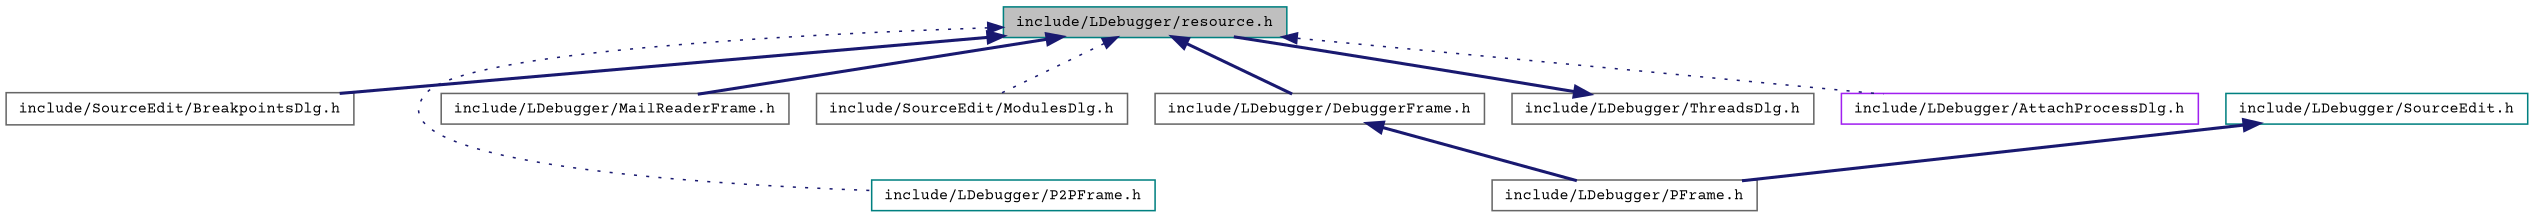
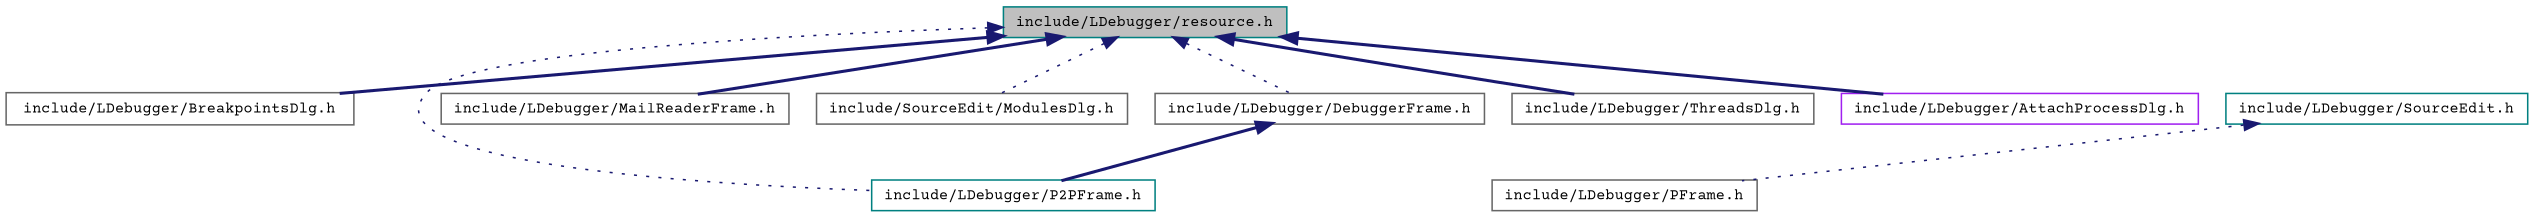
(1404, 64) -> (1404, 67)
(1590, 66) -> (1590, 66)
(1239, 69) -> (1239, 69)
(180, 109) -> (180, 109)
(1993, 153) -> (1993, 153)
(1480, 154) -> (1159, 154)
